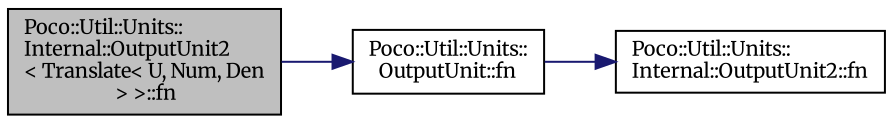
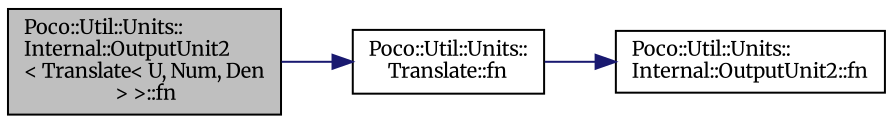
(448, 62) -> (448, 62)
